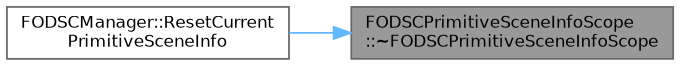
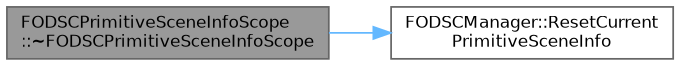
(311, 33) -> (351, 33)
